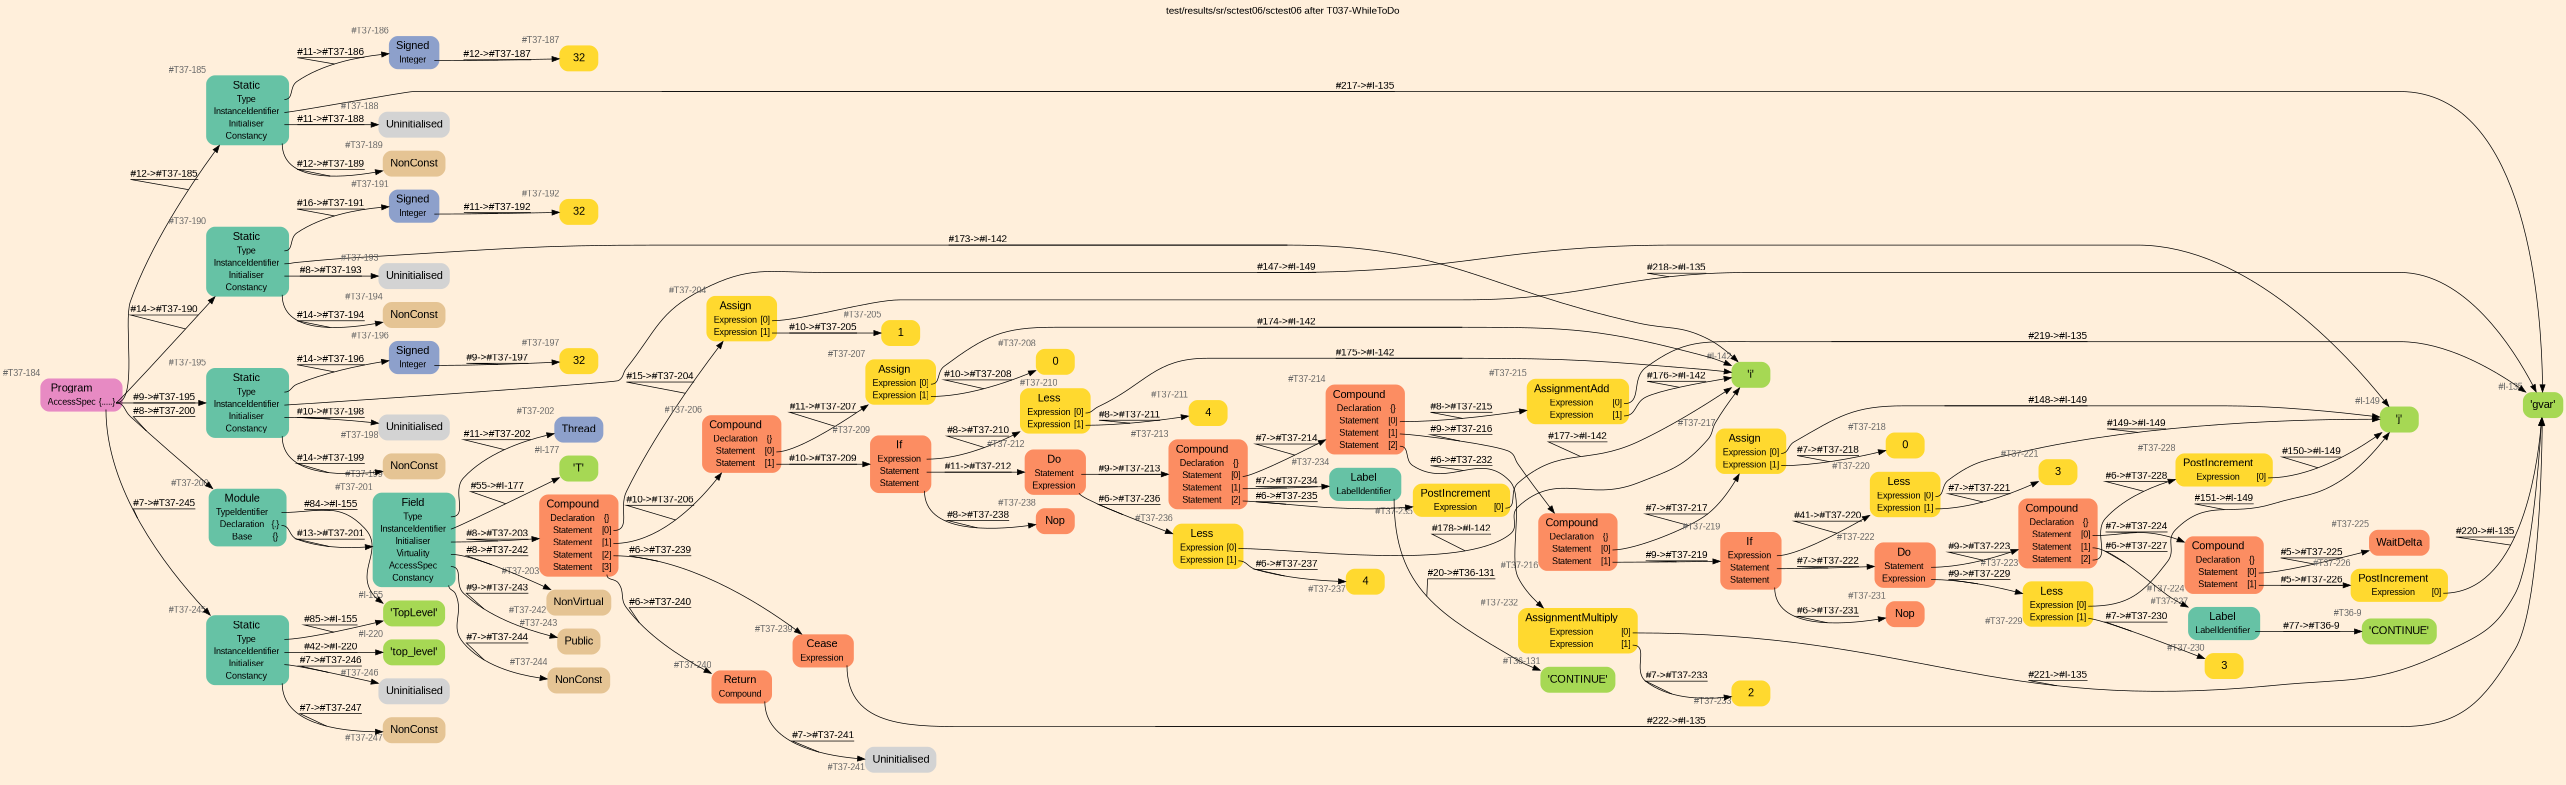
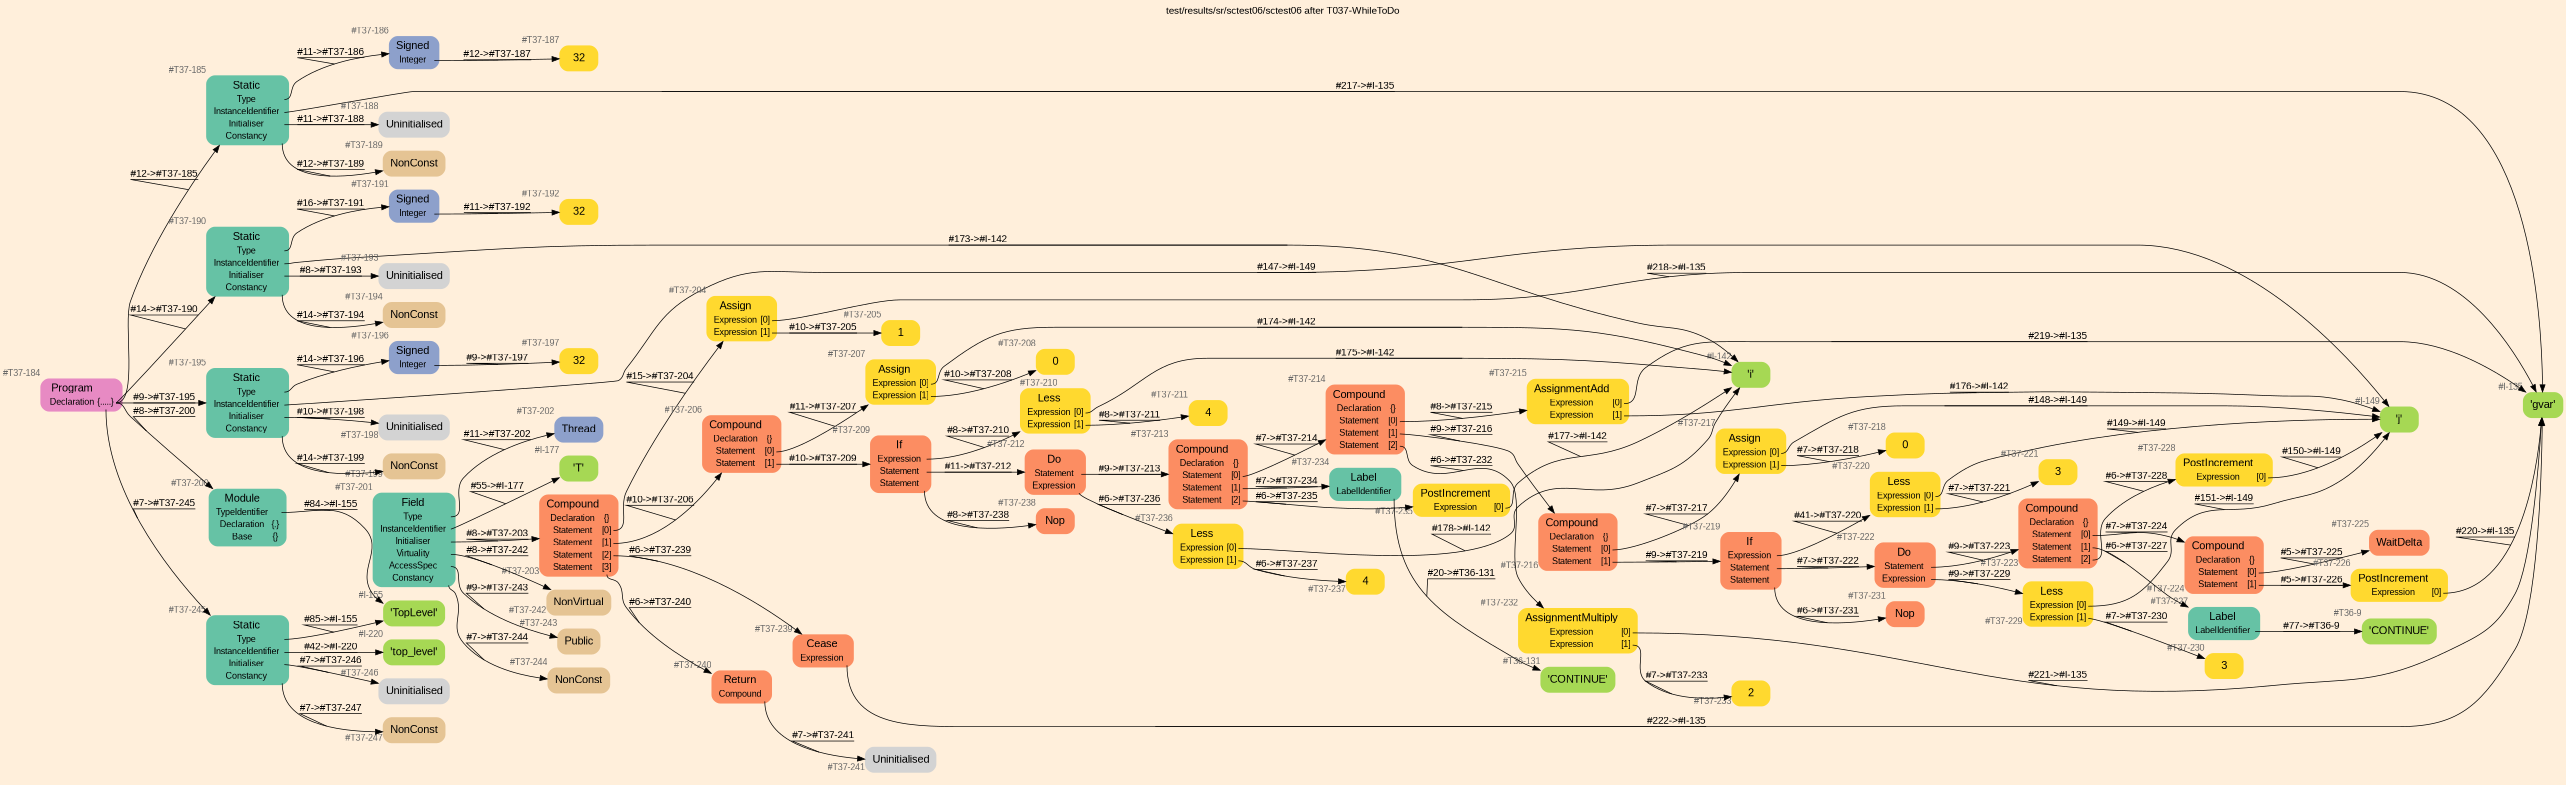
(1670, 390) -> (1999, 392)
(72, 402) -> (72, 402)
(320, 545) -> none
